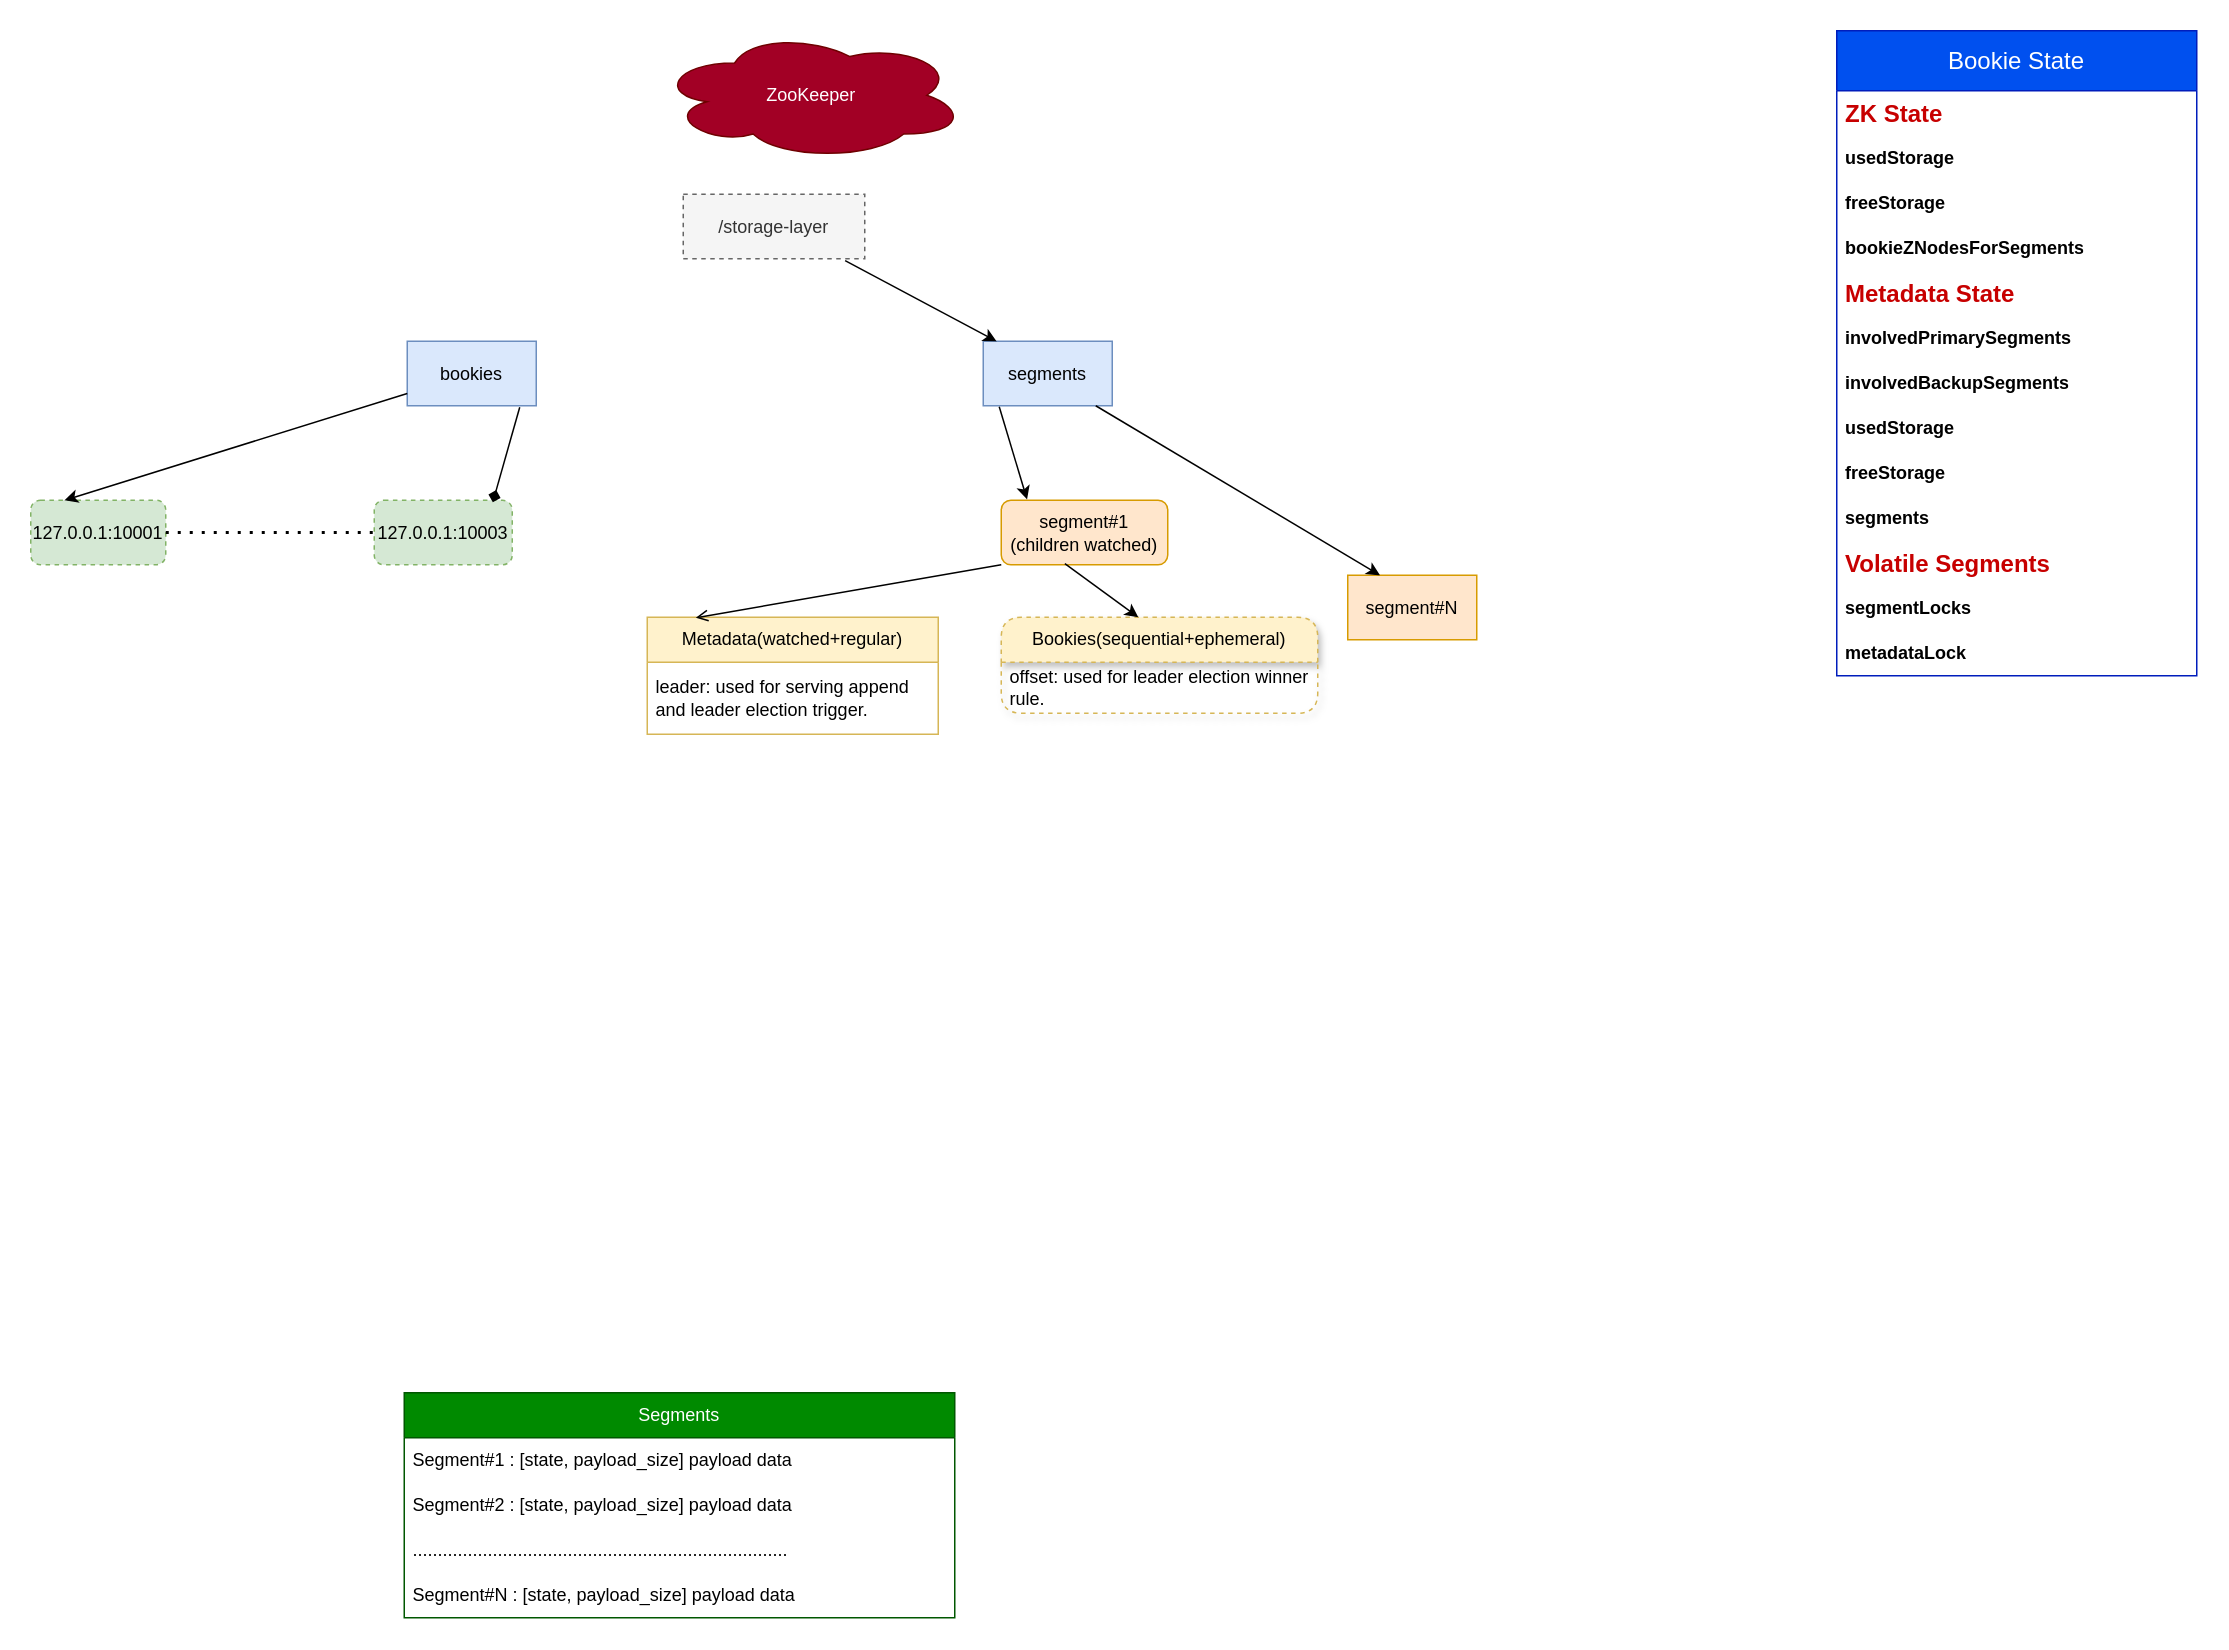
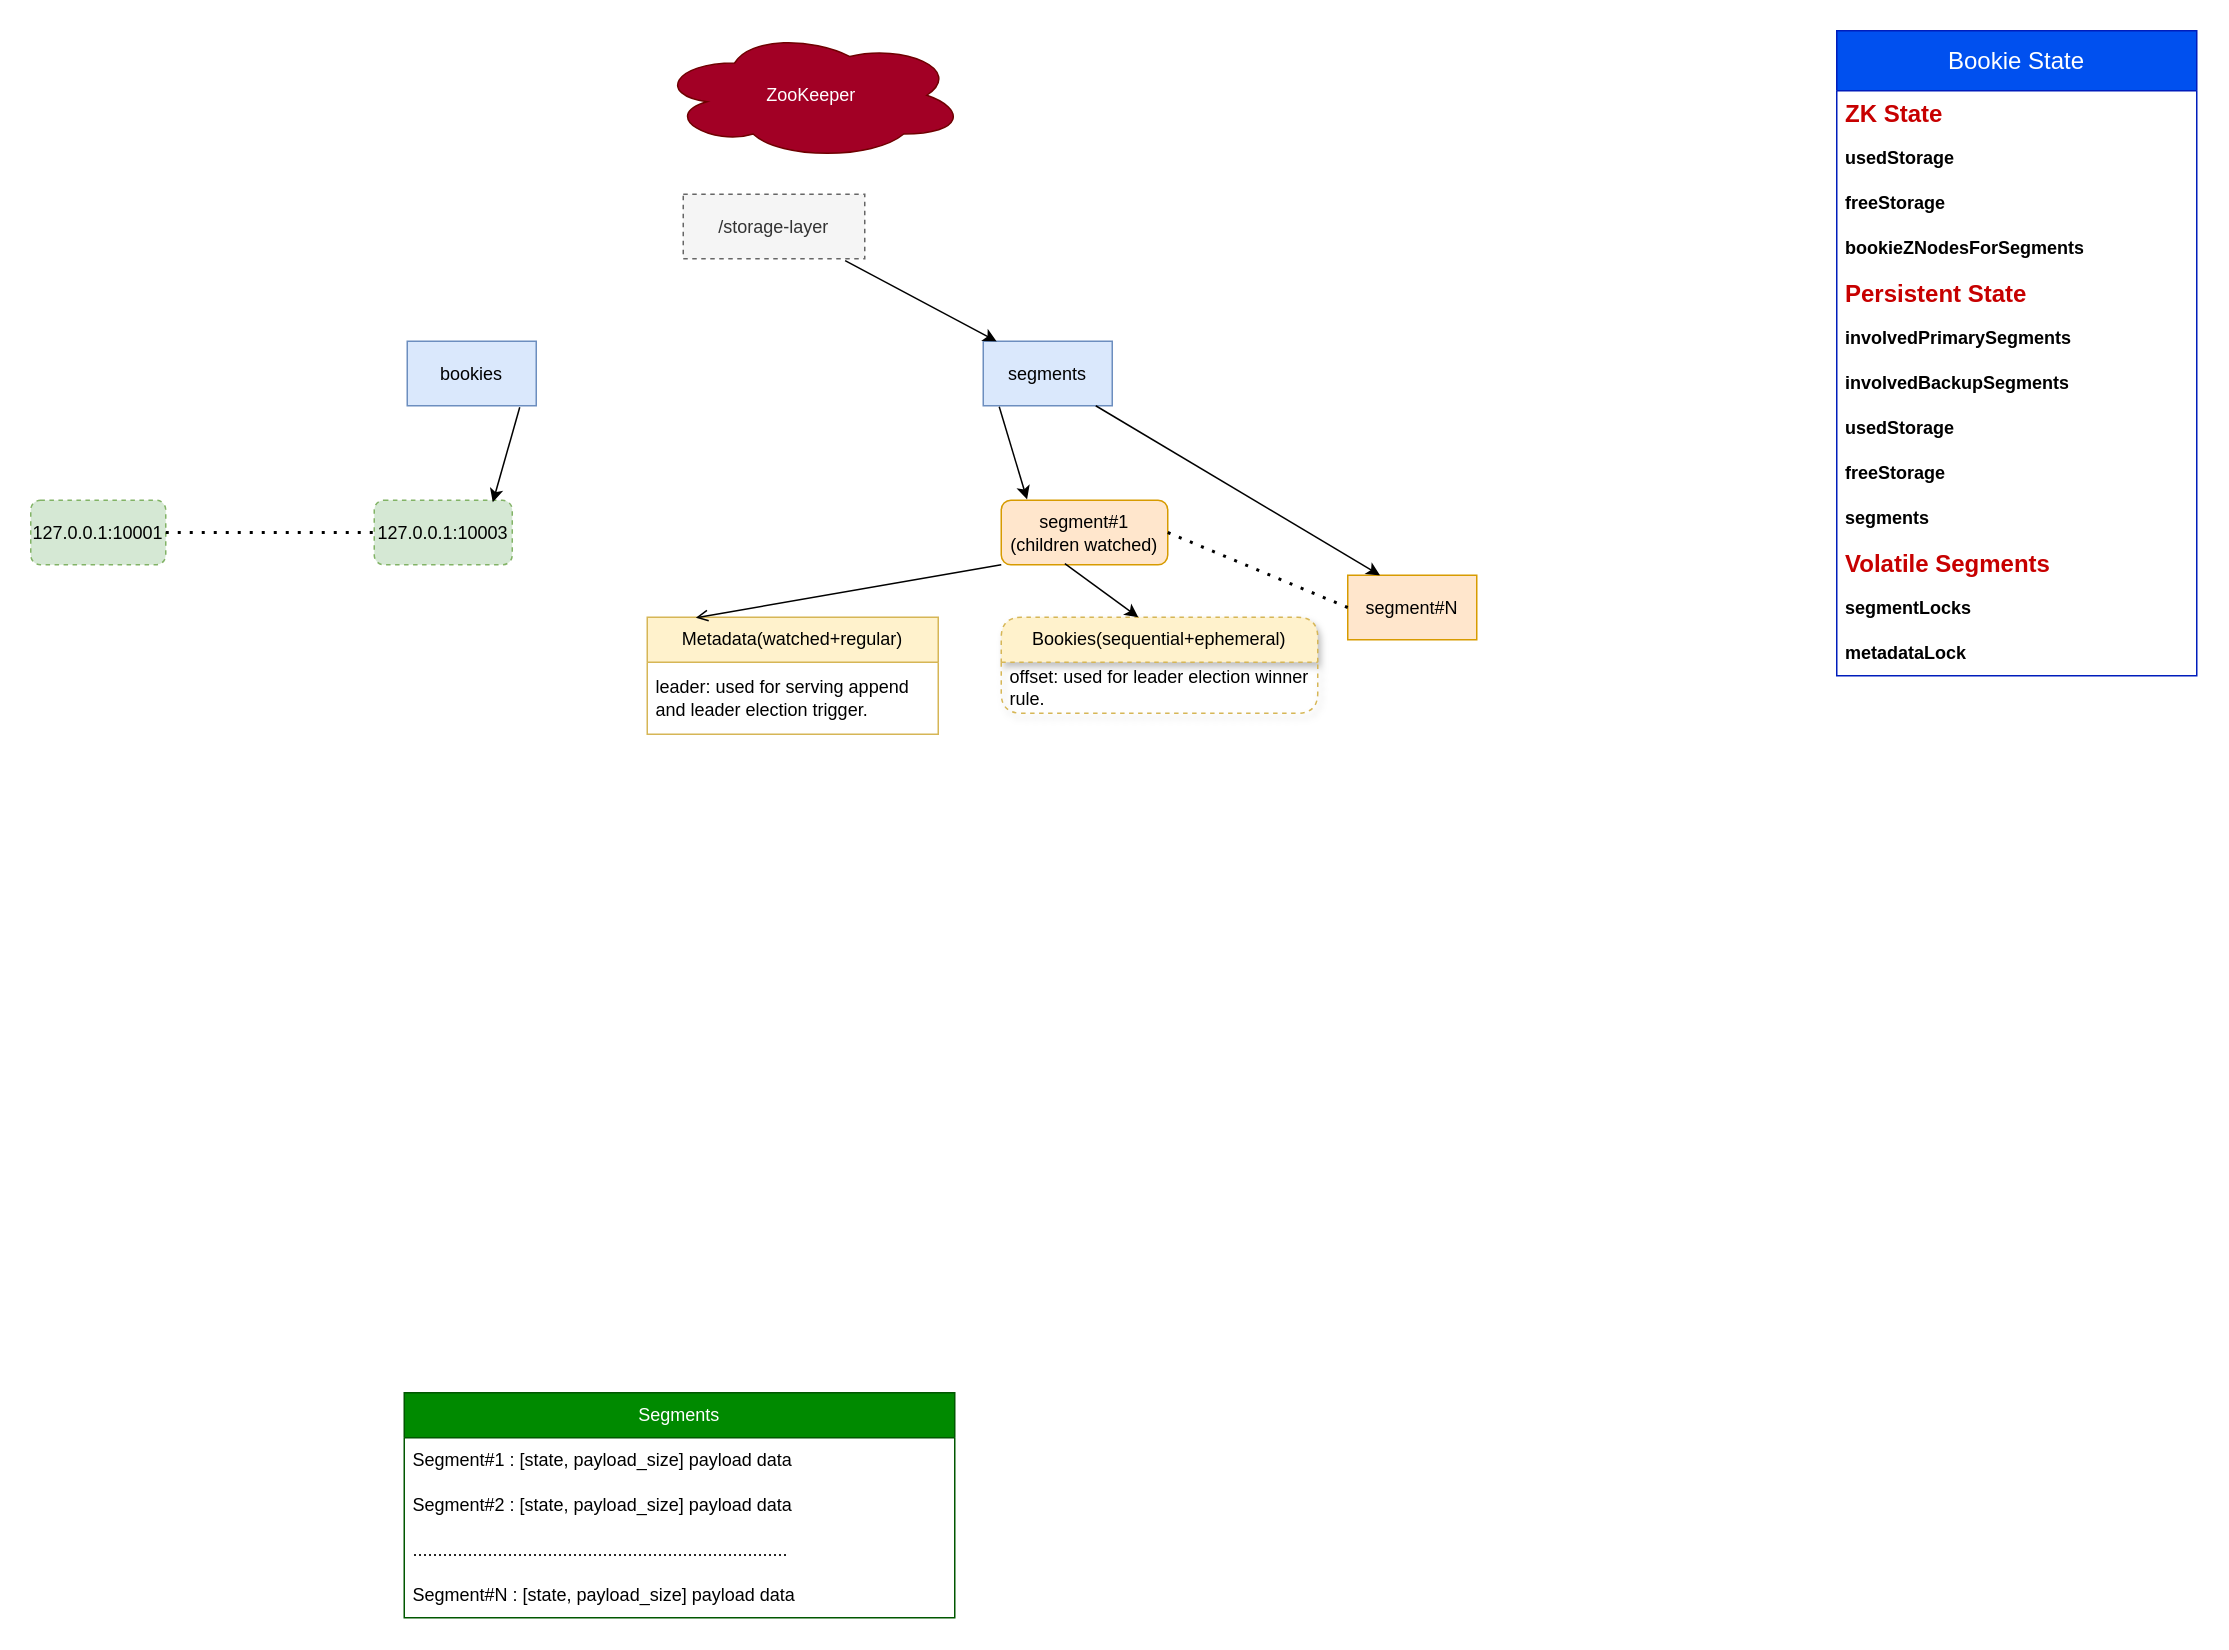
(1937, 293) -> (1947, 293)
(241, 445) -> none
(496, 490) -> (496, 491)
none -> (1257, 570)
